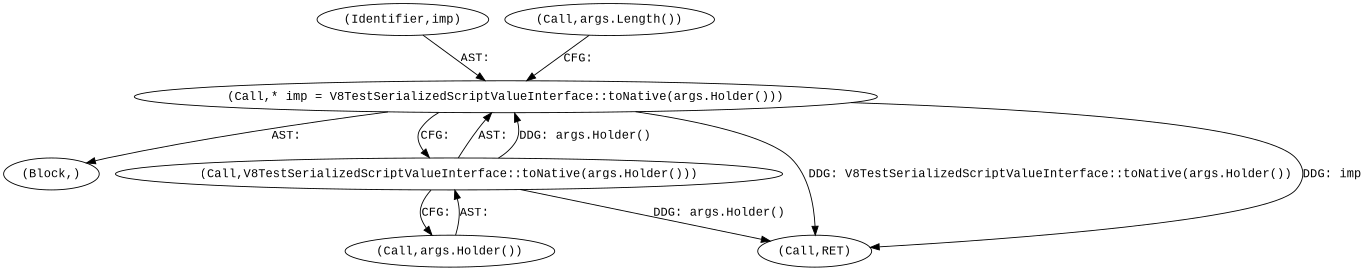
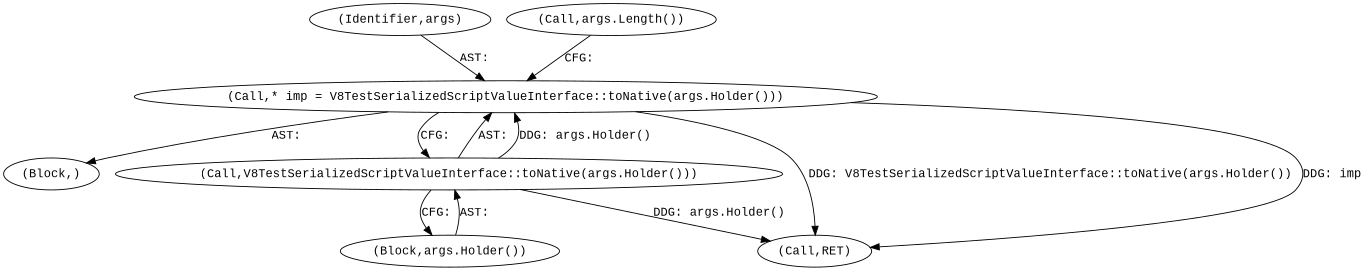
(403, 20) -> (400, 20)
(450, 251) -> (450, 251)
